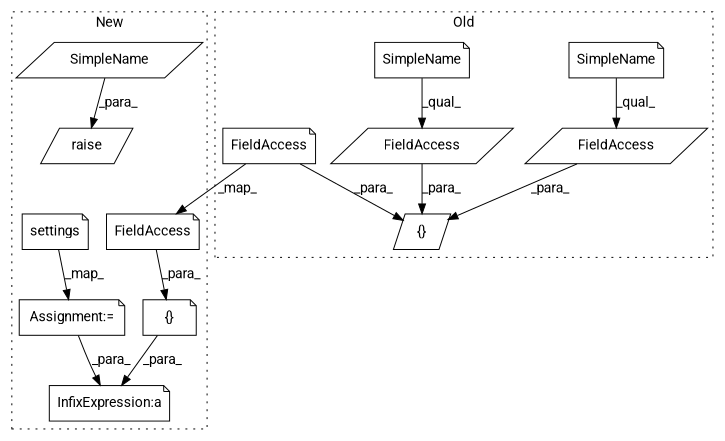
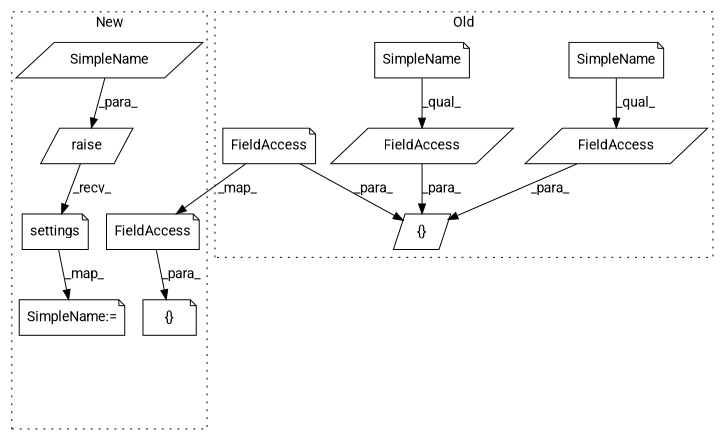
none -> (73, 184)
(72, 318) -> (72, 318)
(109, 403) -> none
